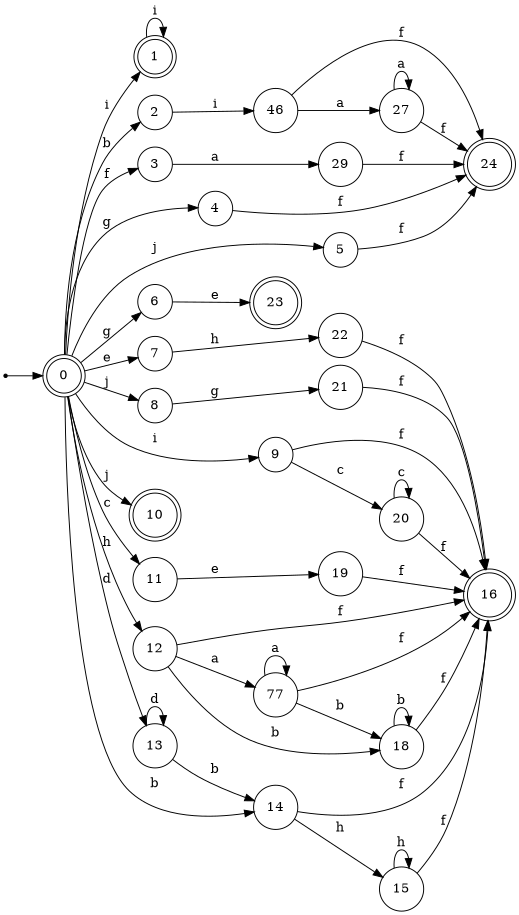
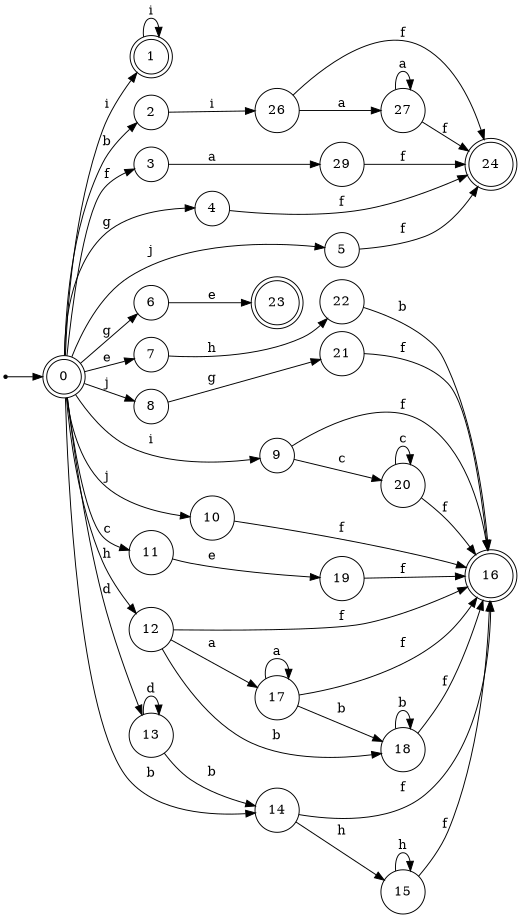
(276, 111) -> (277, 111)
(402, 341) -> (403, 307)
(155, 515) -> (212, 518)
none -> (346, 540)
(276, 695) -> (277, 698)
